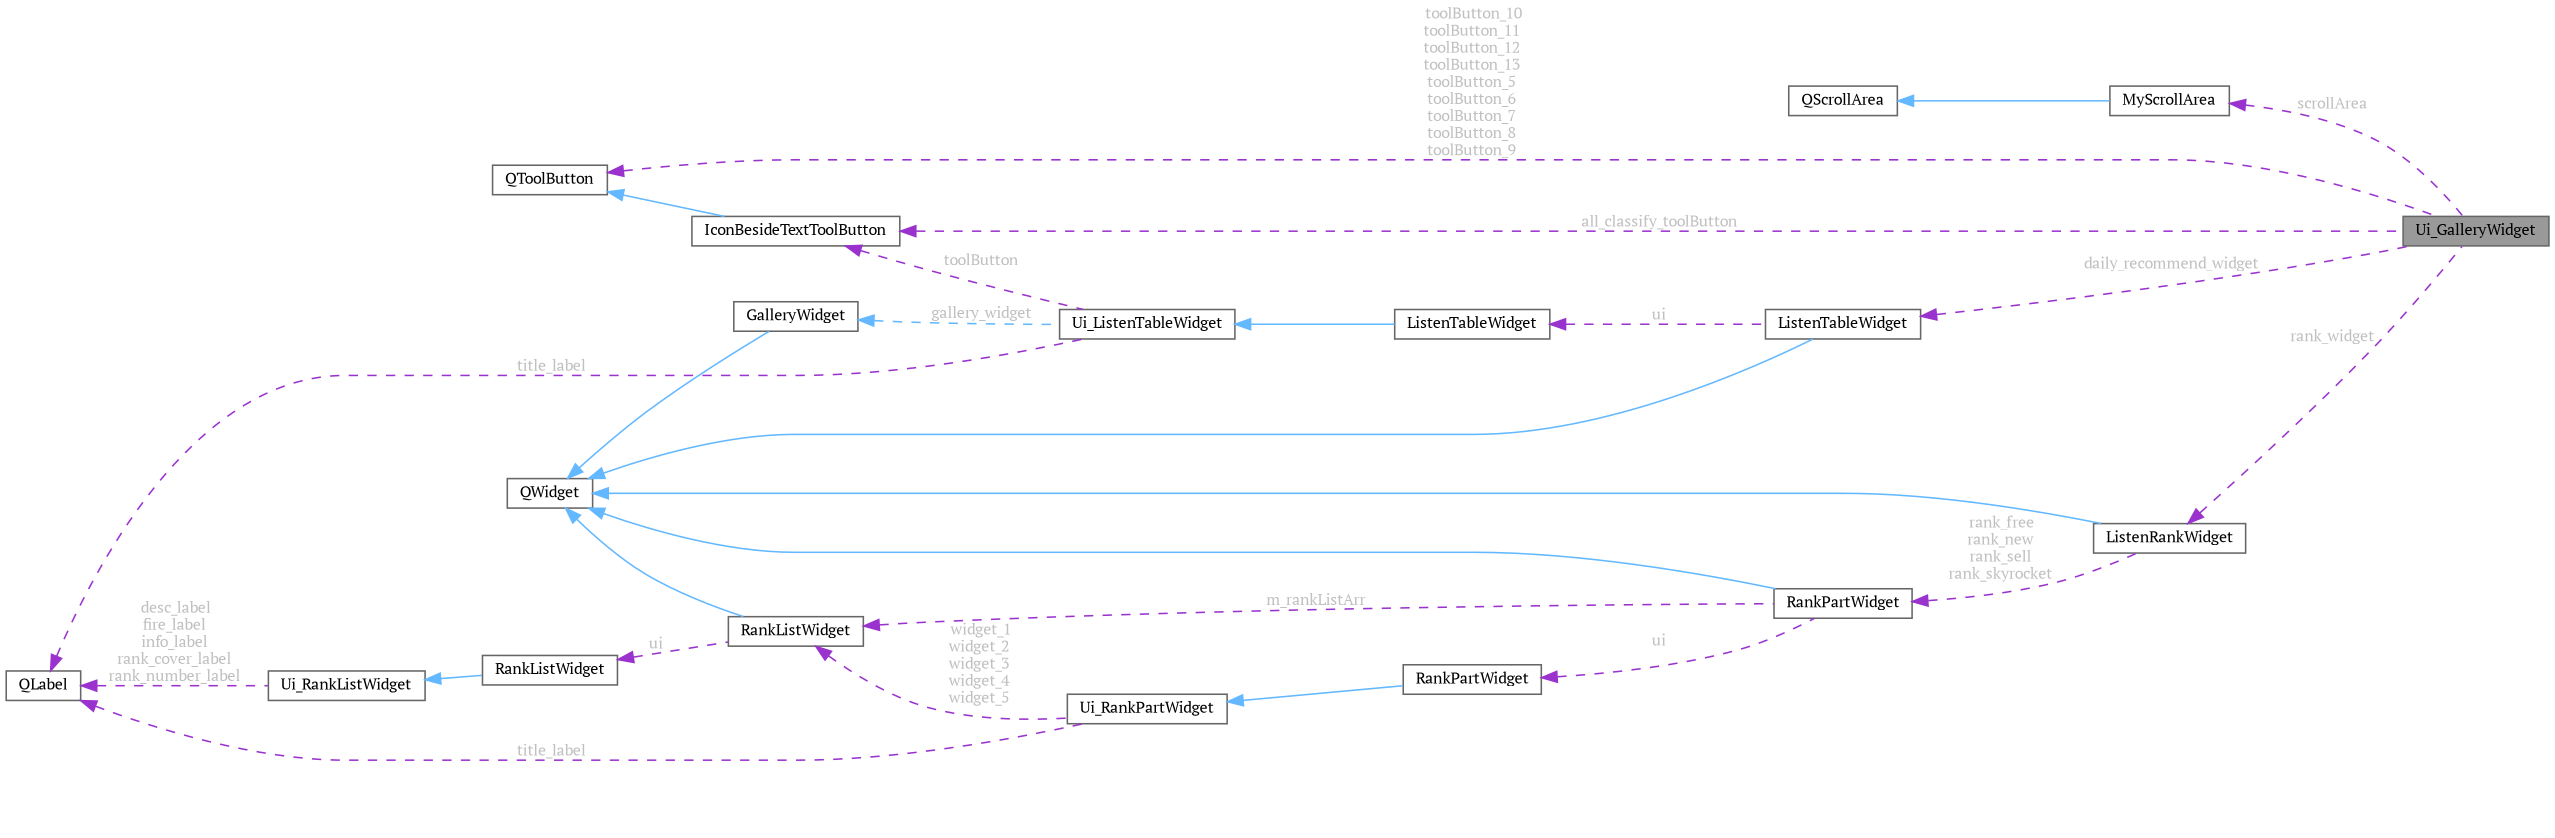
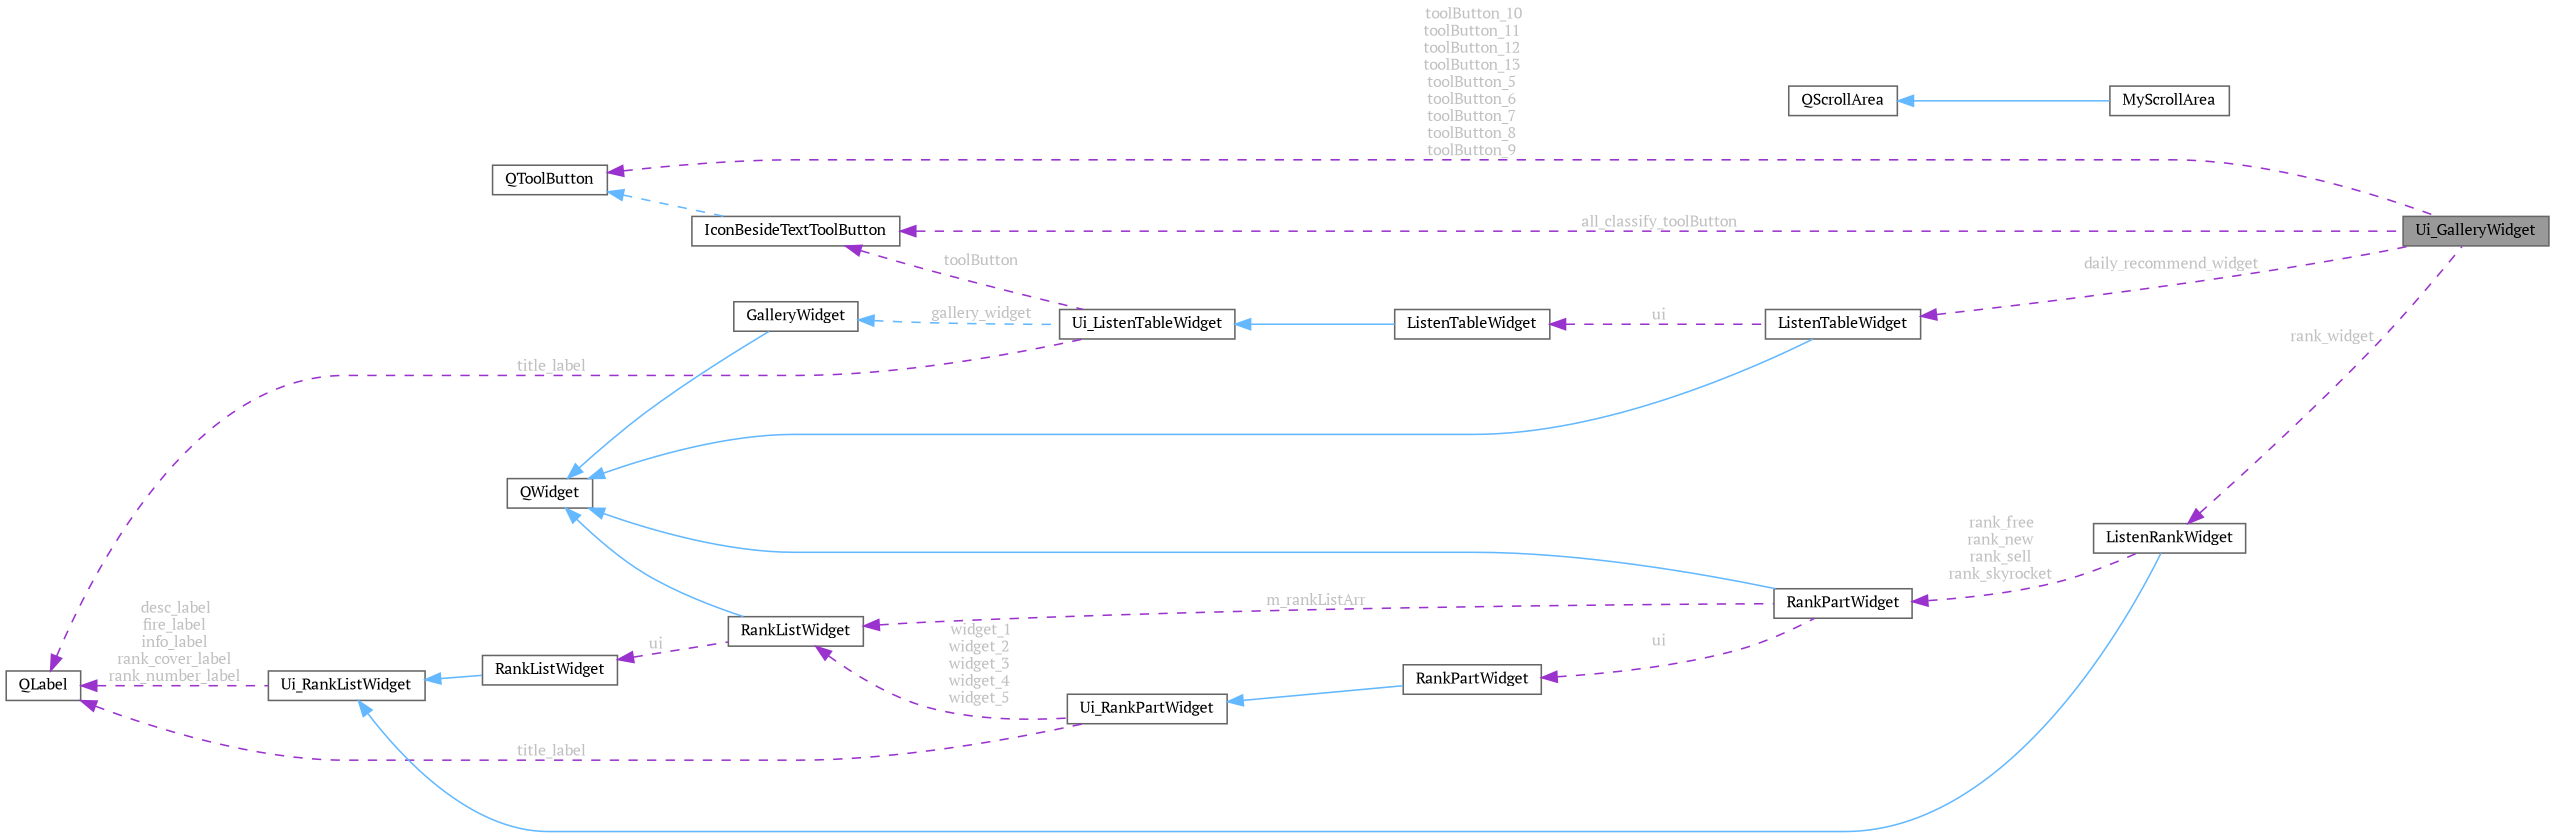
(2367, 136) -> none
(674, 206) -> (674, 206)
(1356, 493) -> (1306, 832)
